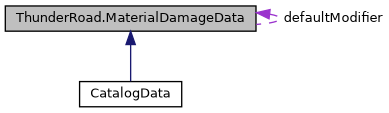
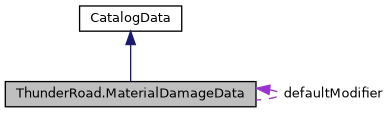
(131, 63) -> (131, 63)
